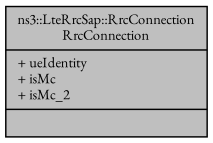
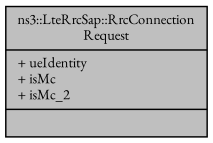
(106, 35) -> (106, 35)
